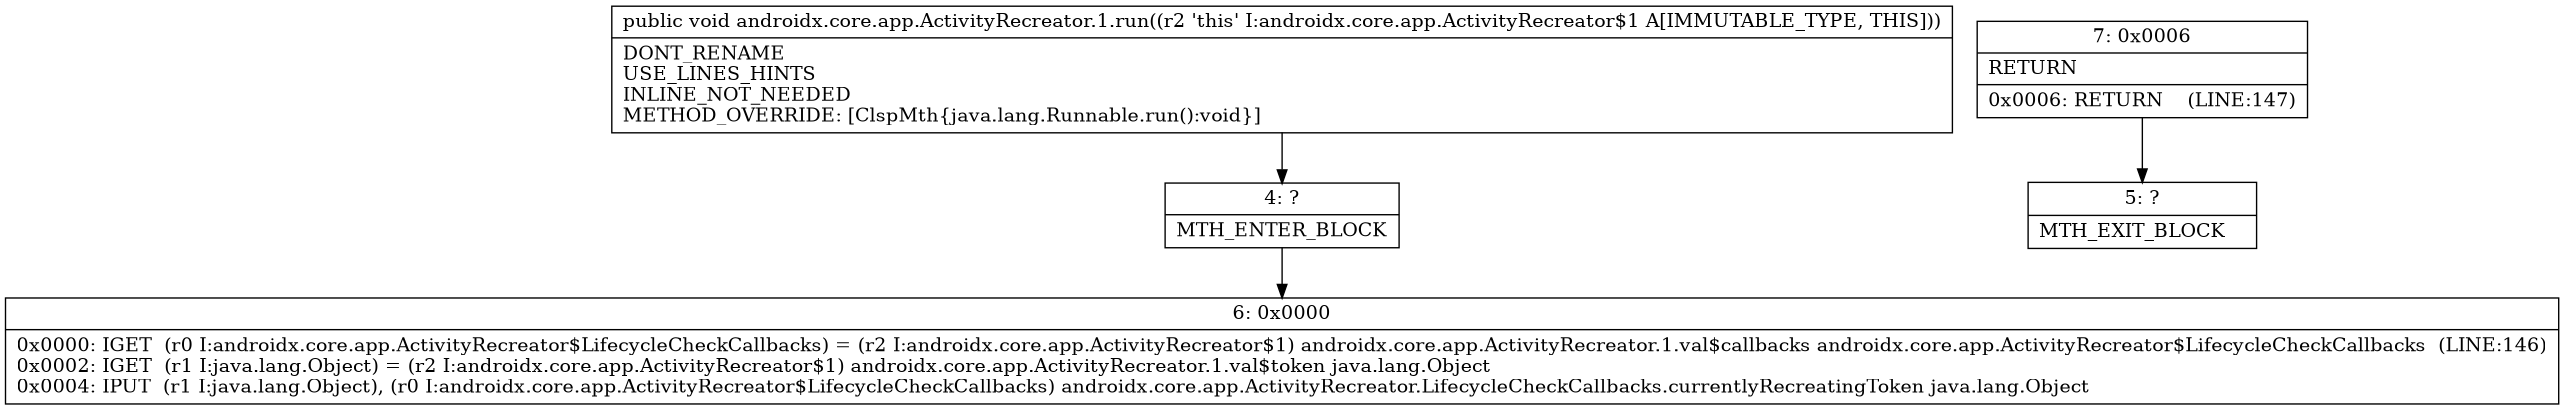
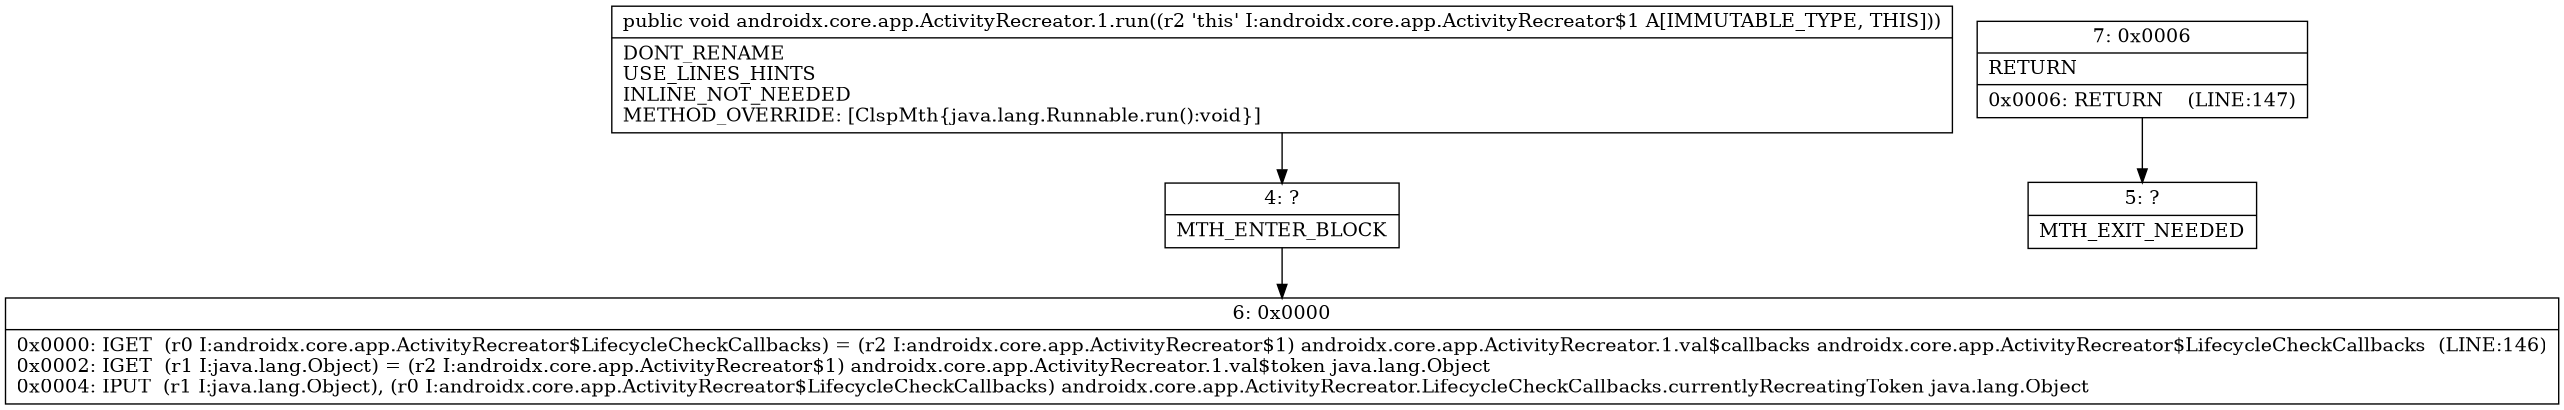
(2133, 231) -> (2142, 231)
